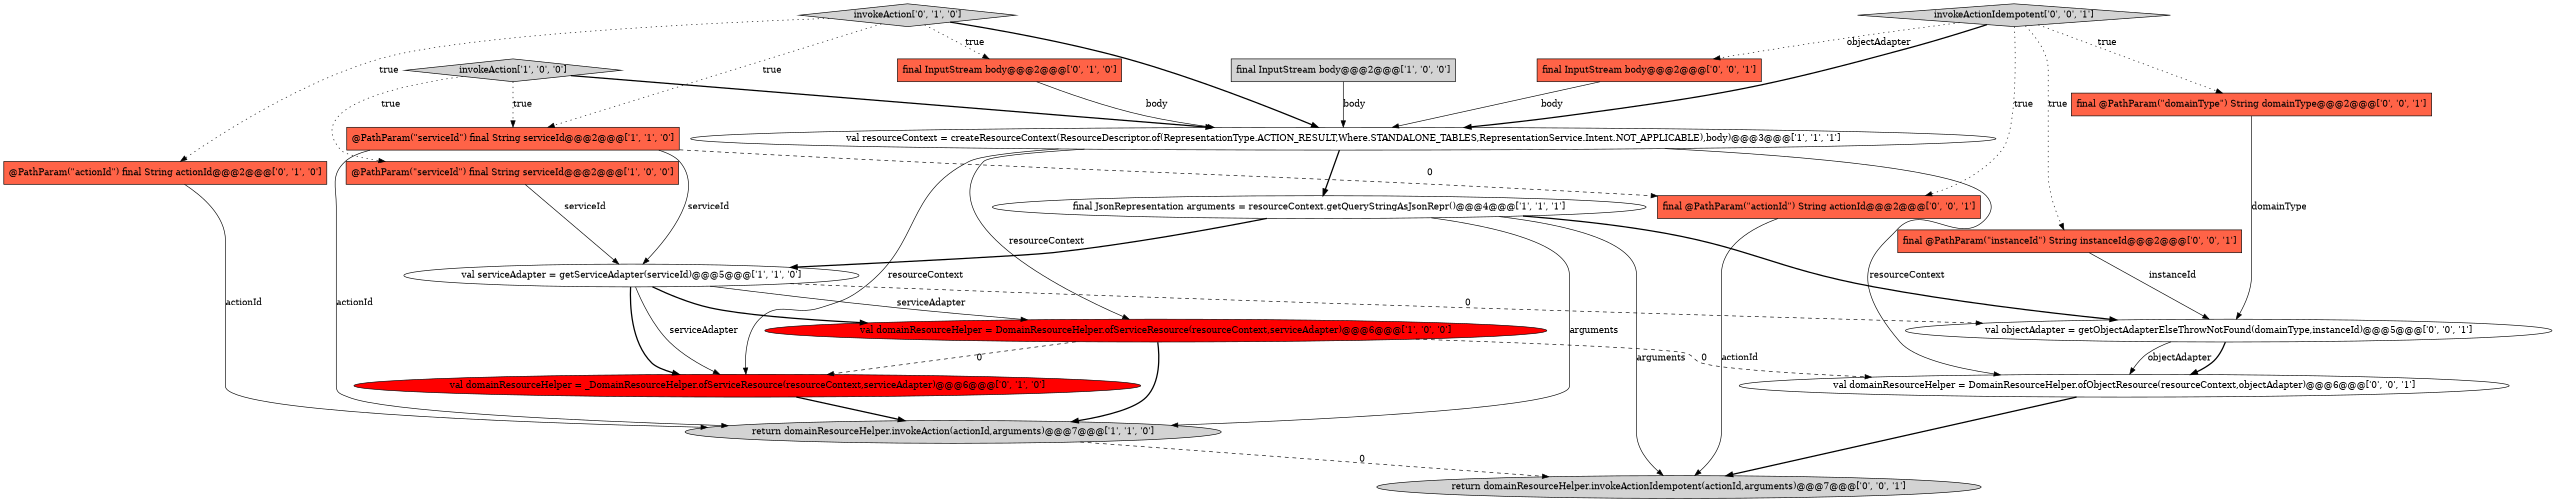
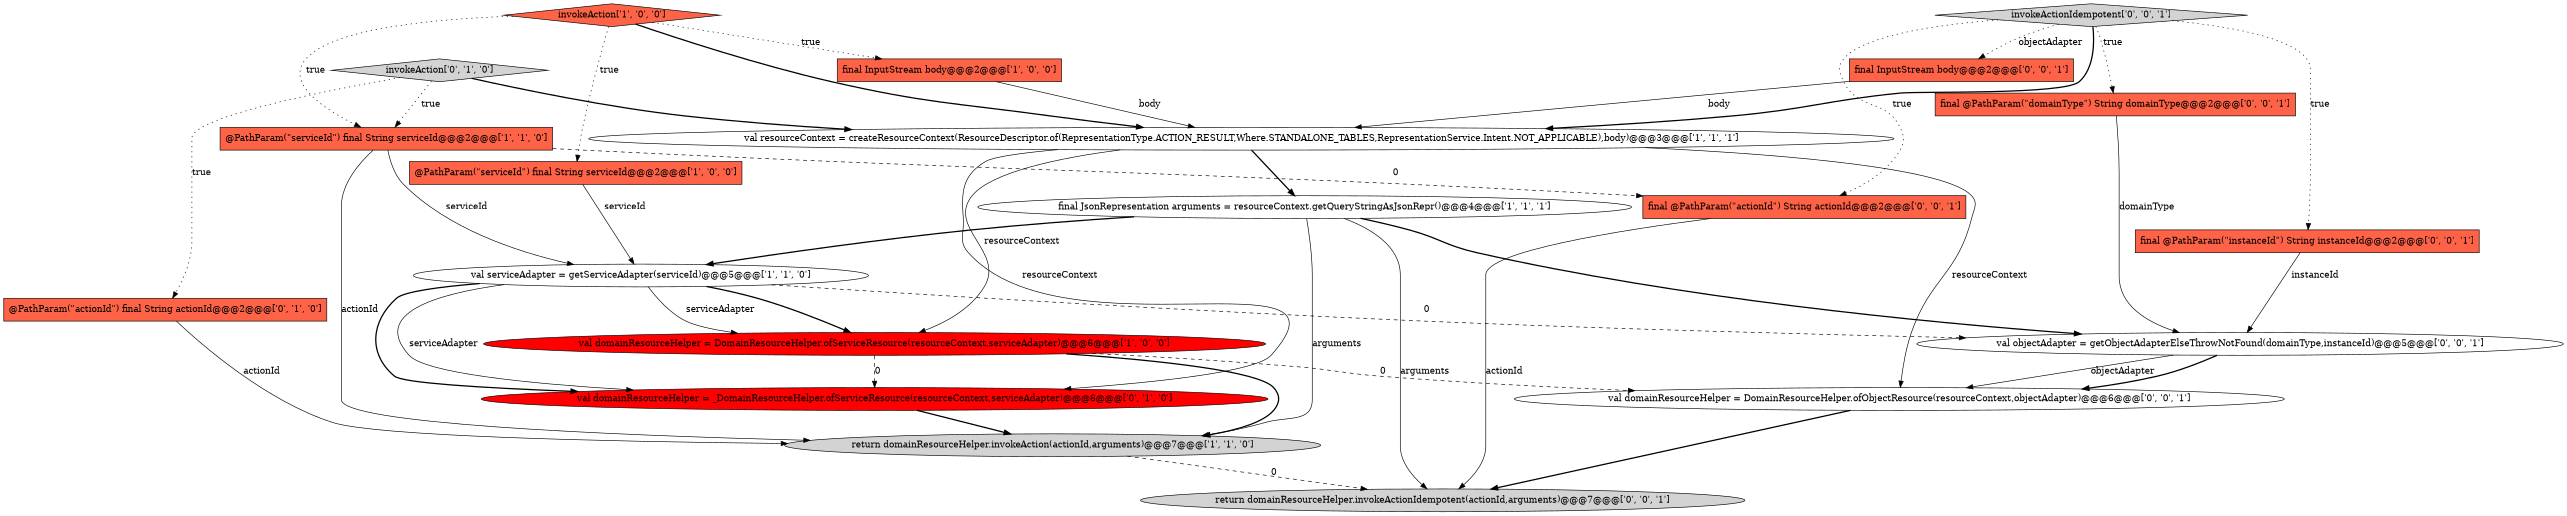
none -> (764, 40)
(513, 70) -> (612, 15)
(1010, 70) -> none
(1343, 70) -> (949, 70)
